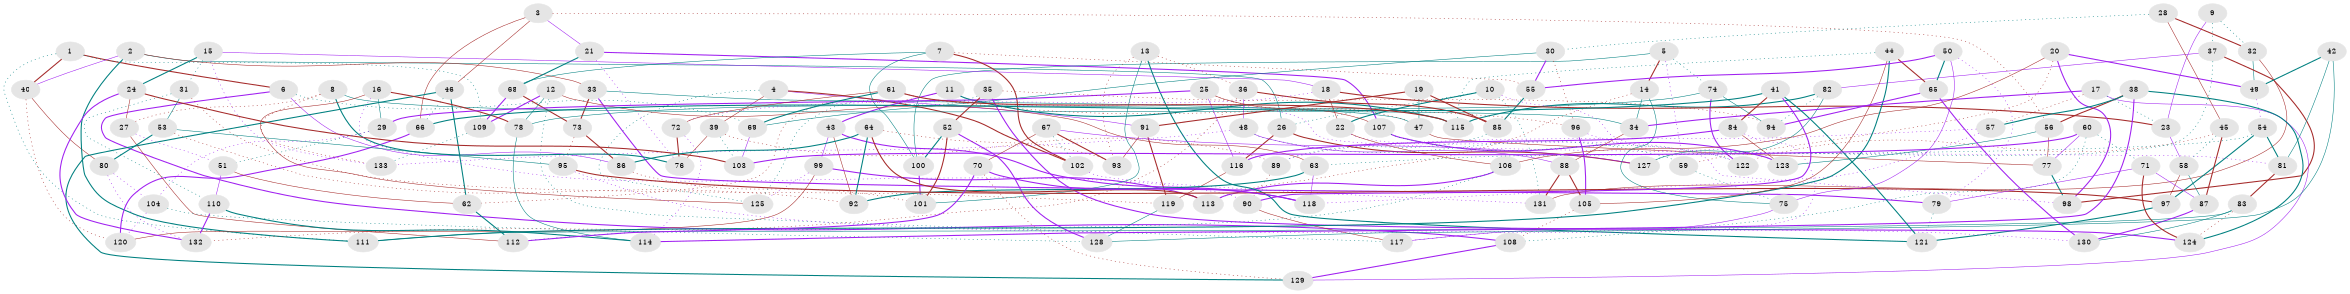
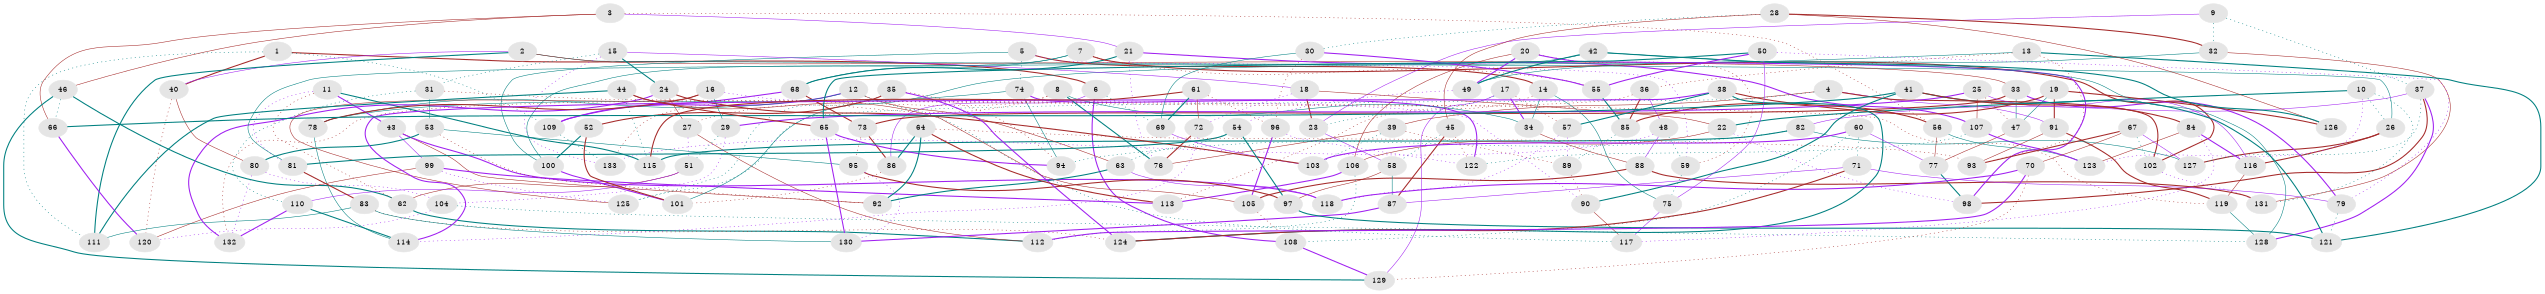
none -> (2331, 128)
(1018, 184) -> (2386, 198)
(1576, 191) -> (1755, 164)
